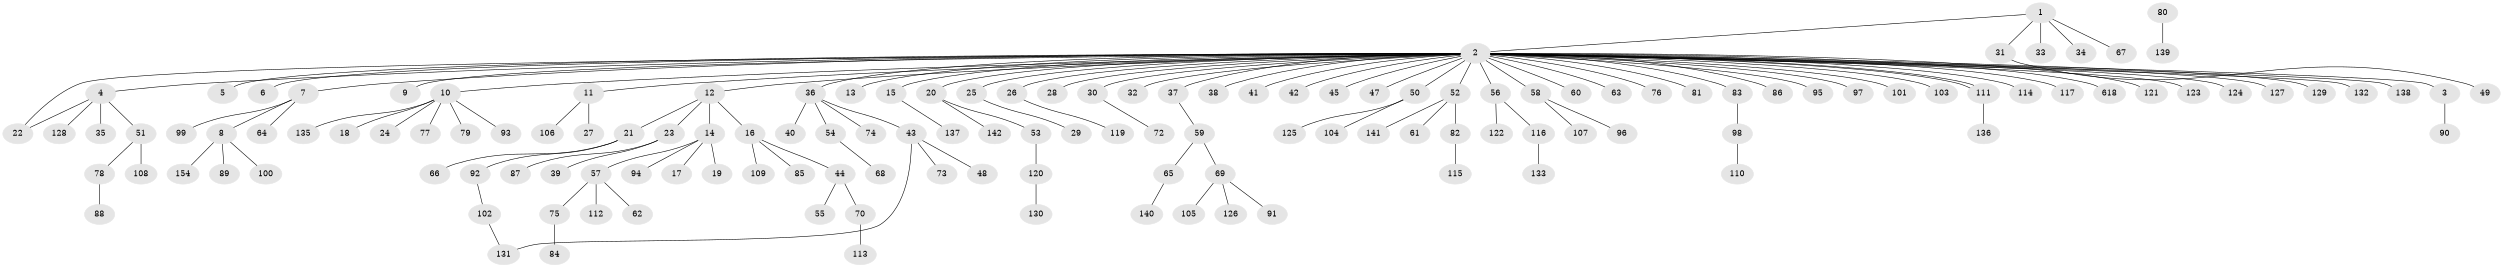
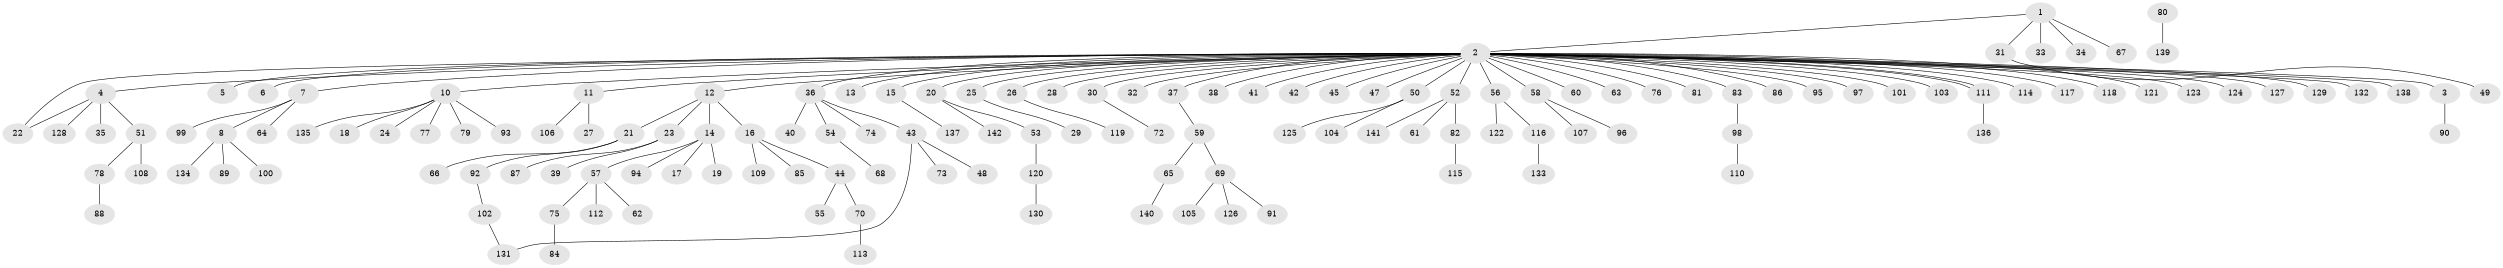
(405, 93) -> none
(2110, 93) -> (2110, 93)
(183, 174) -> (183, 174)
